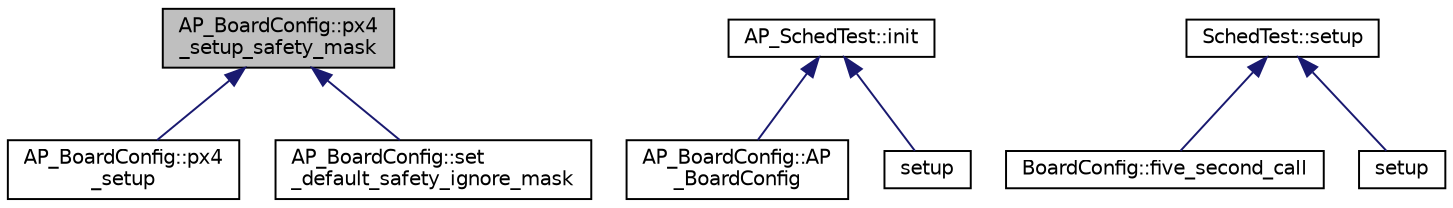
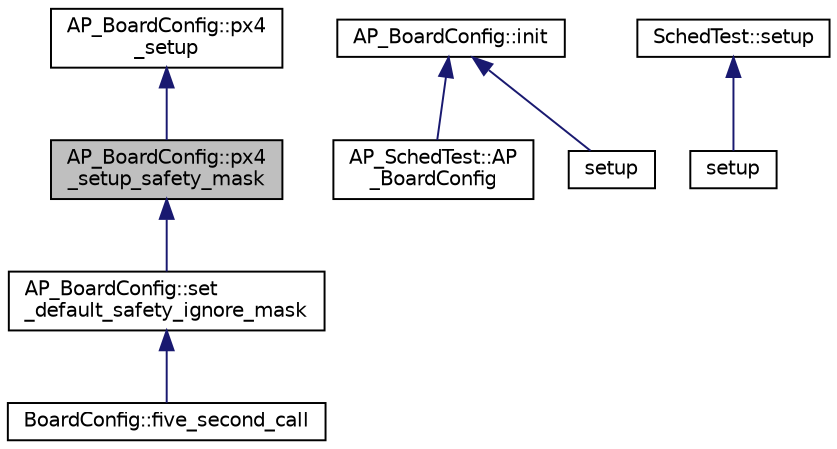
(832, 38) -> (451, 38)
(193, 110) -> (167, 114)
(1217, 112) -> (167, 377)
(737, 170) -> (433, 170)
